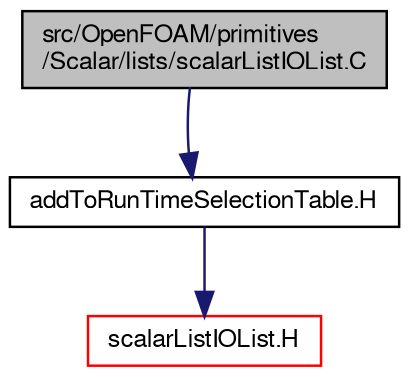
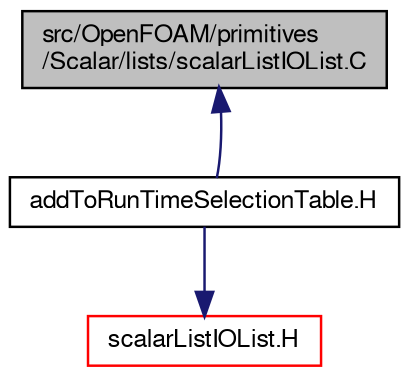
(188, 120) -> (221, 145)
